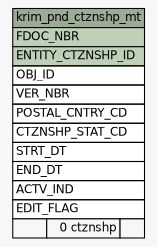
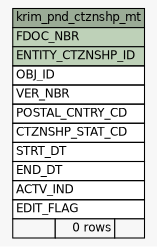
(88, 228) -> (92, 228)
